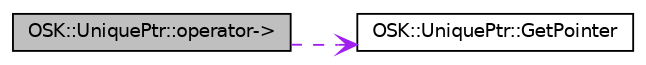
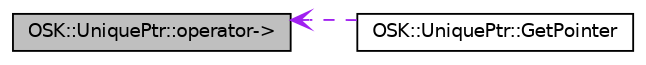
(314, 45) -> (333, 20)
